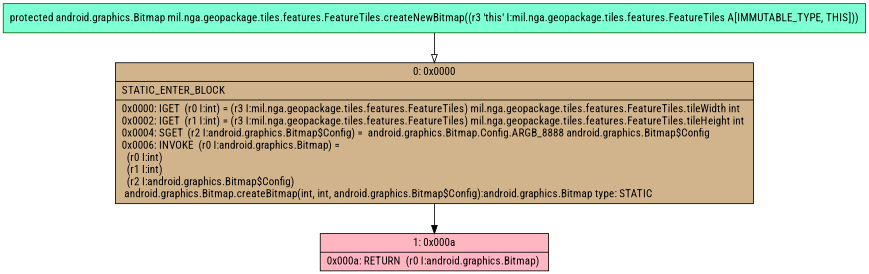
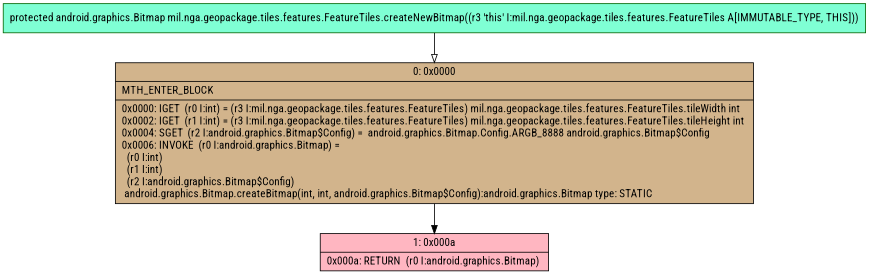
(174, 90) -> (168, 90)
